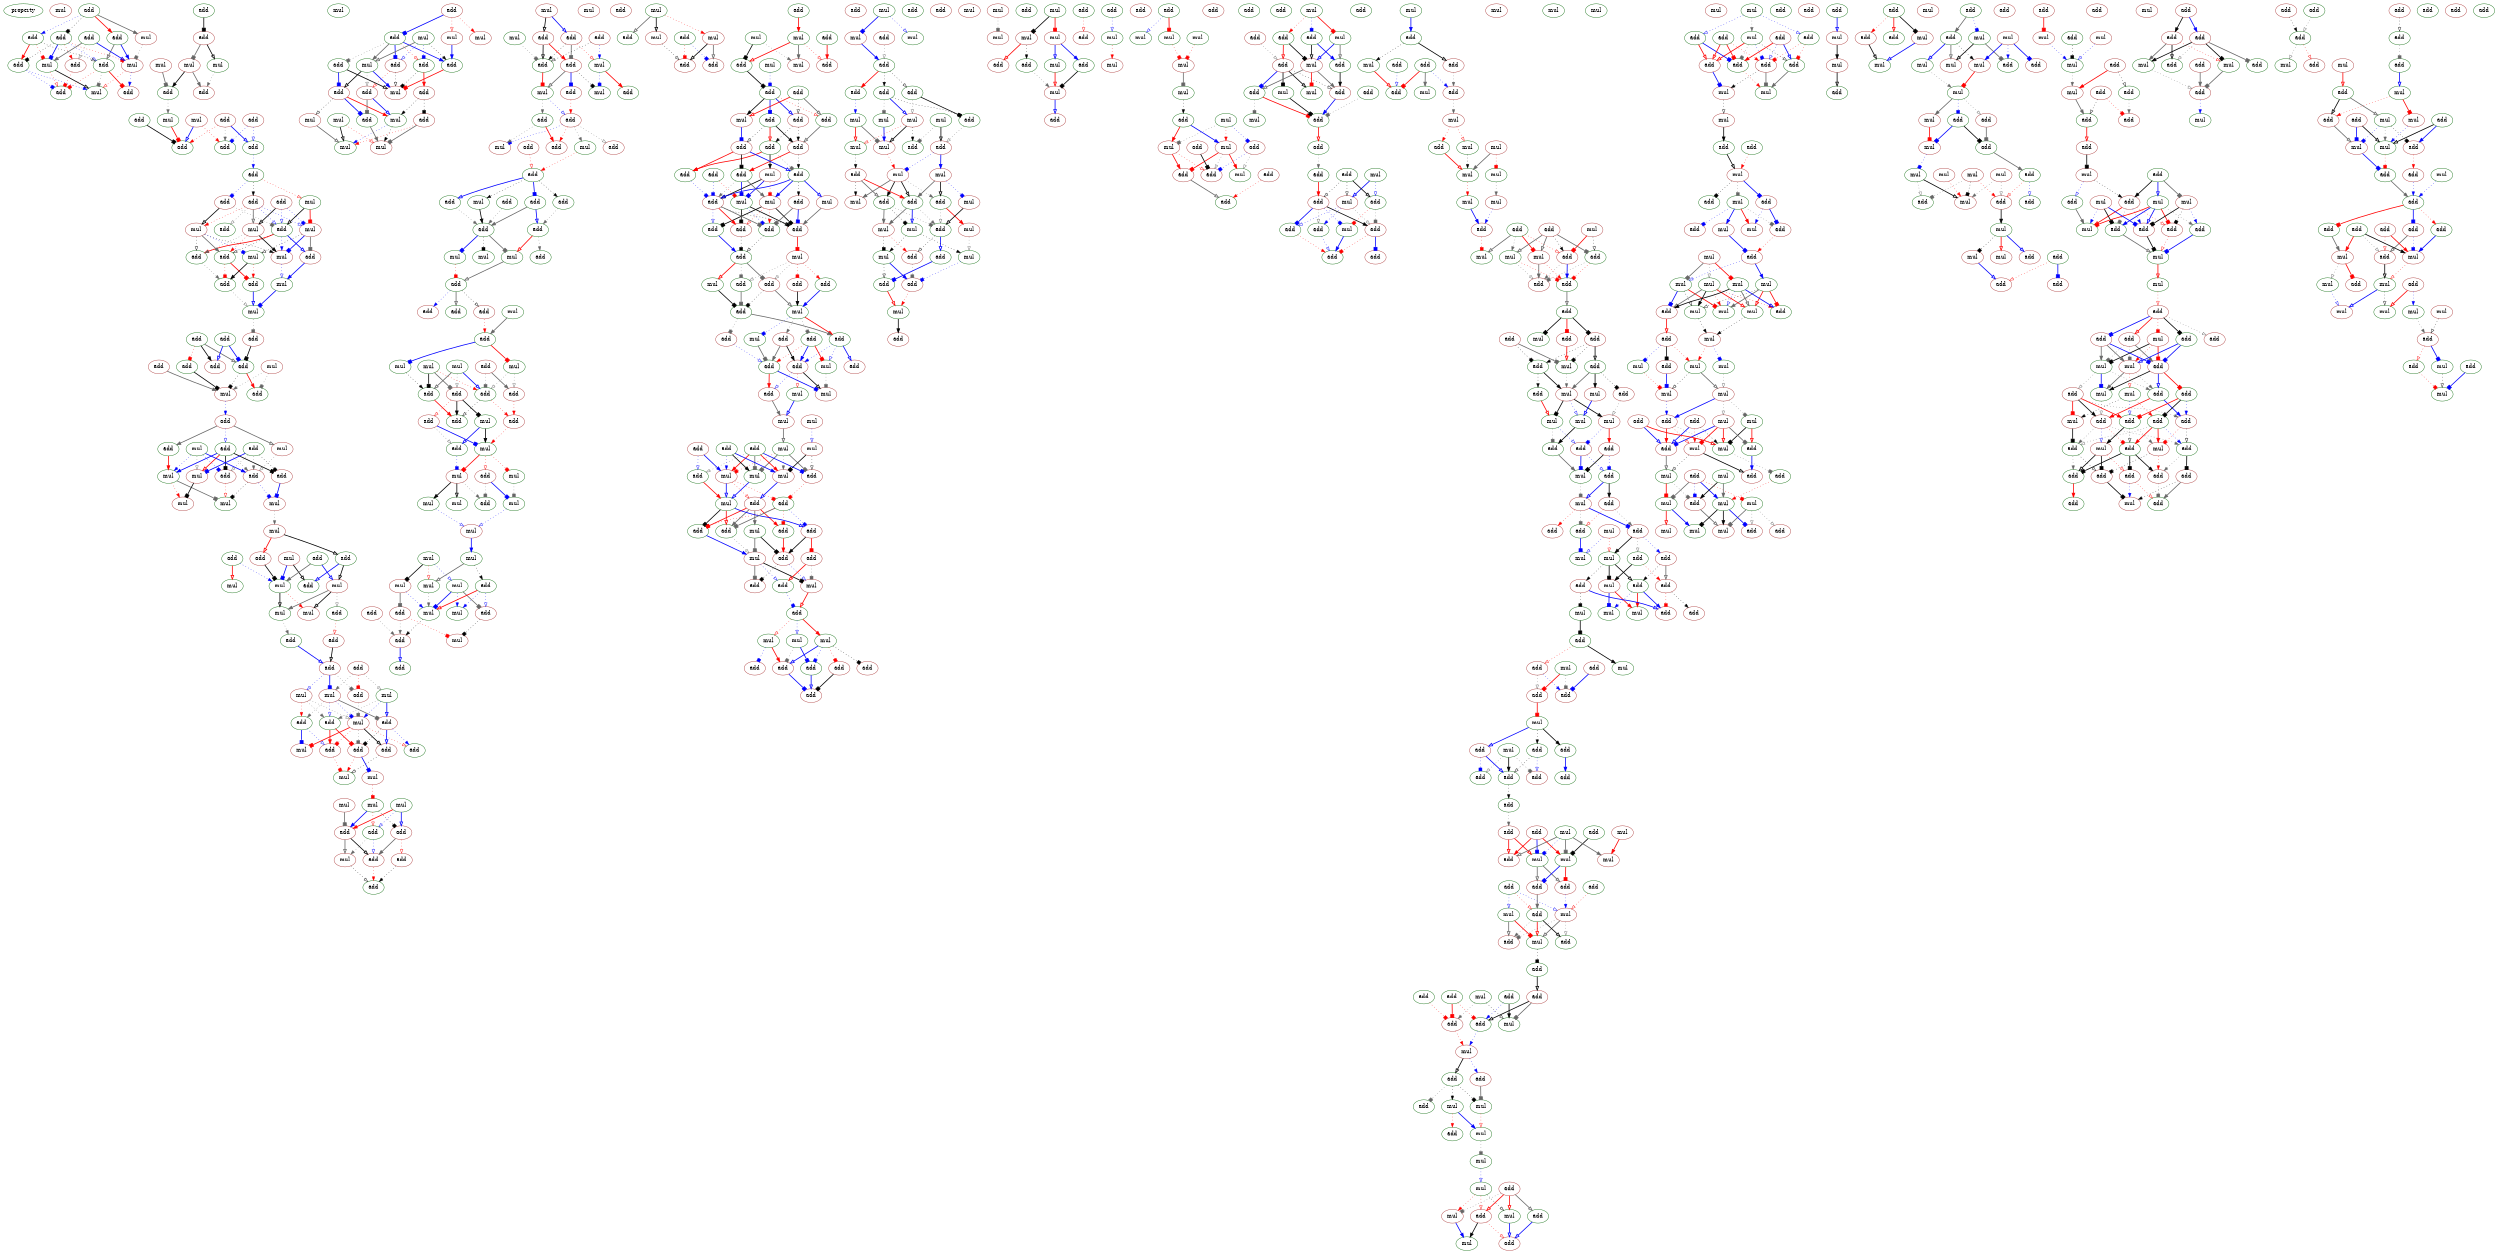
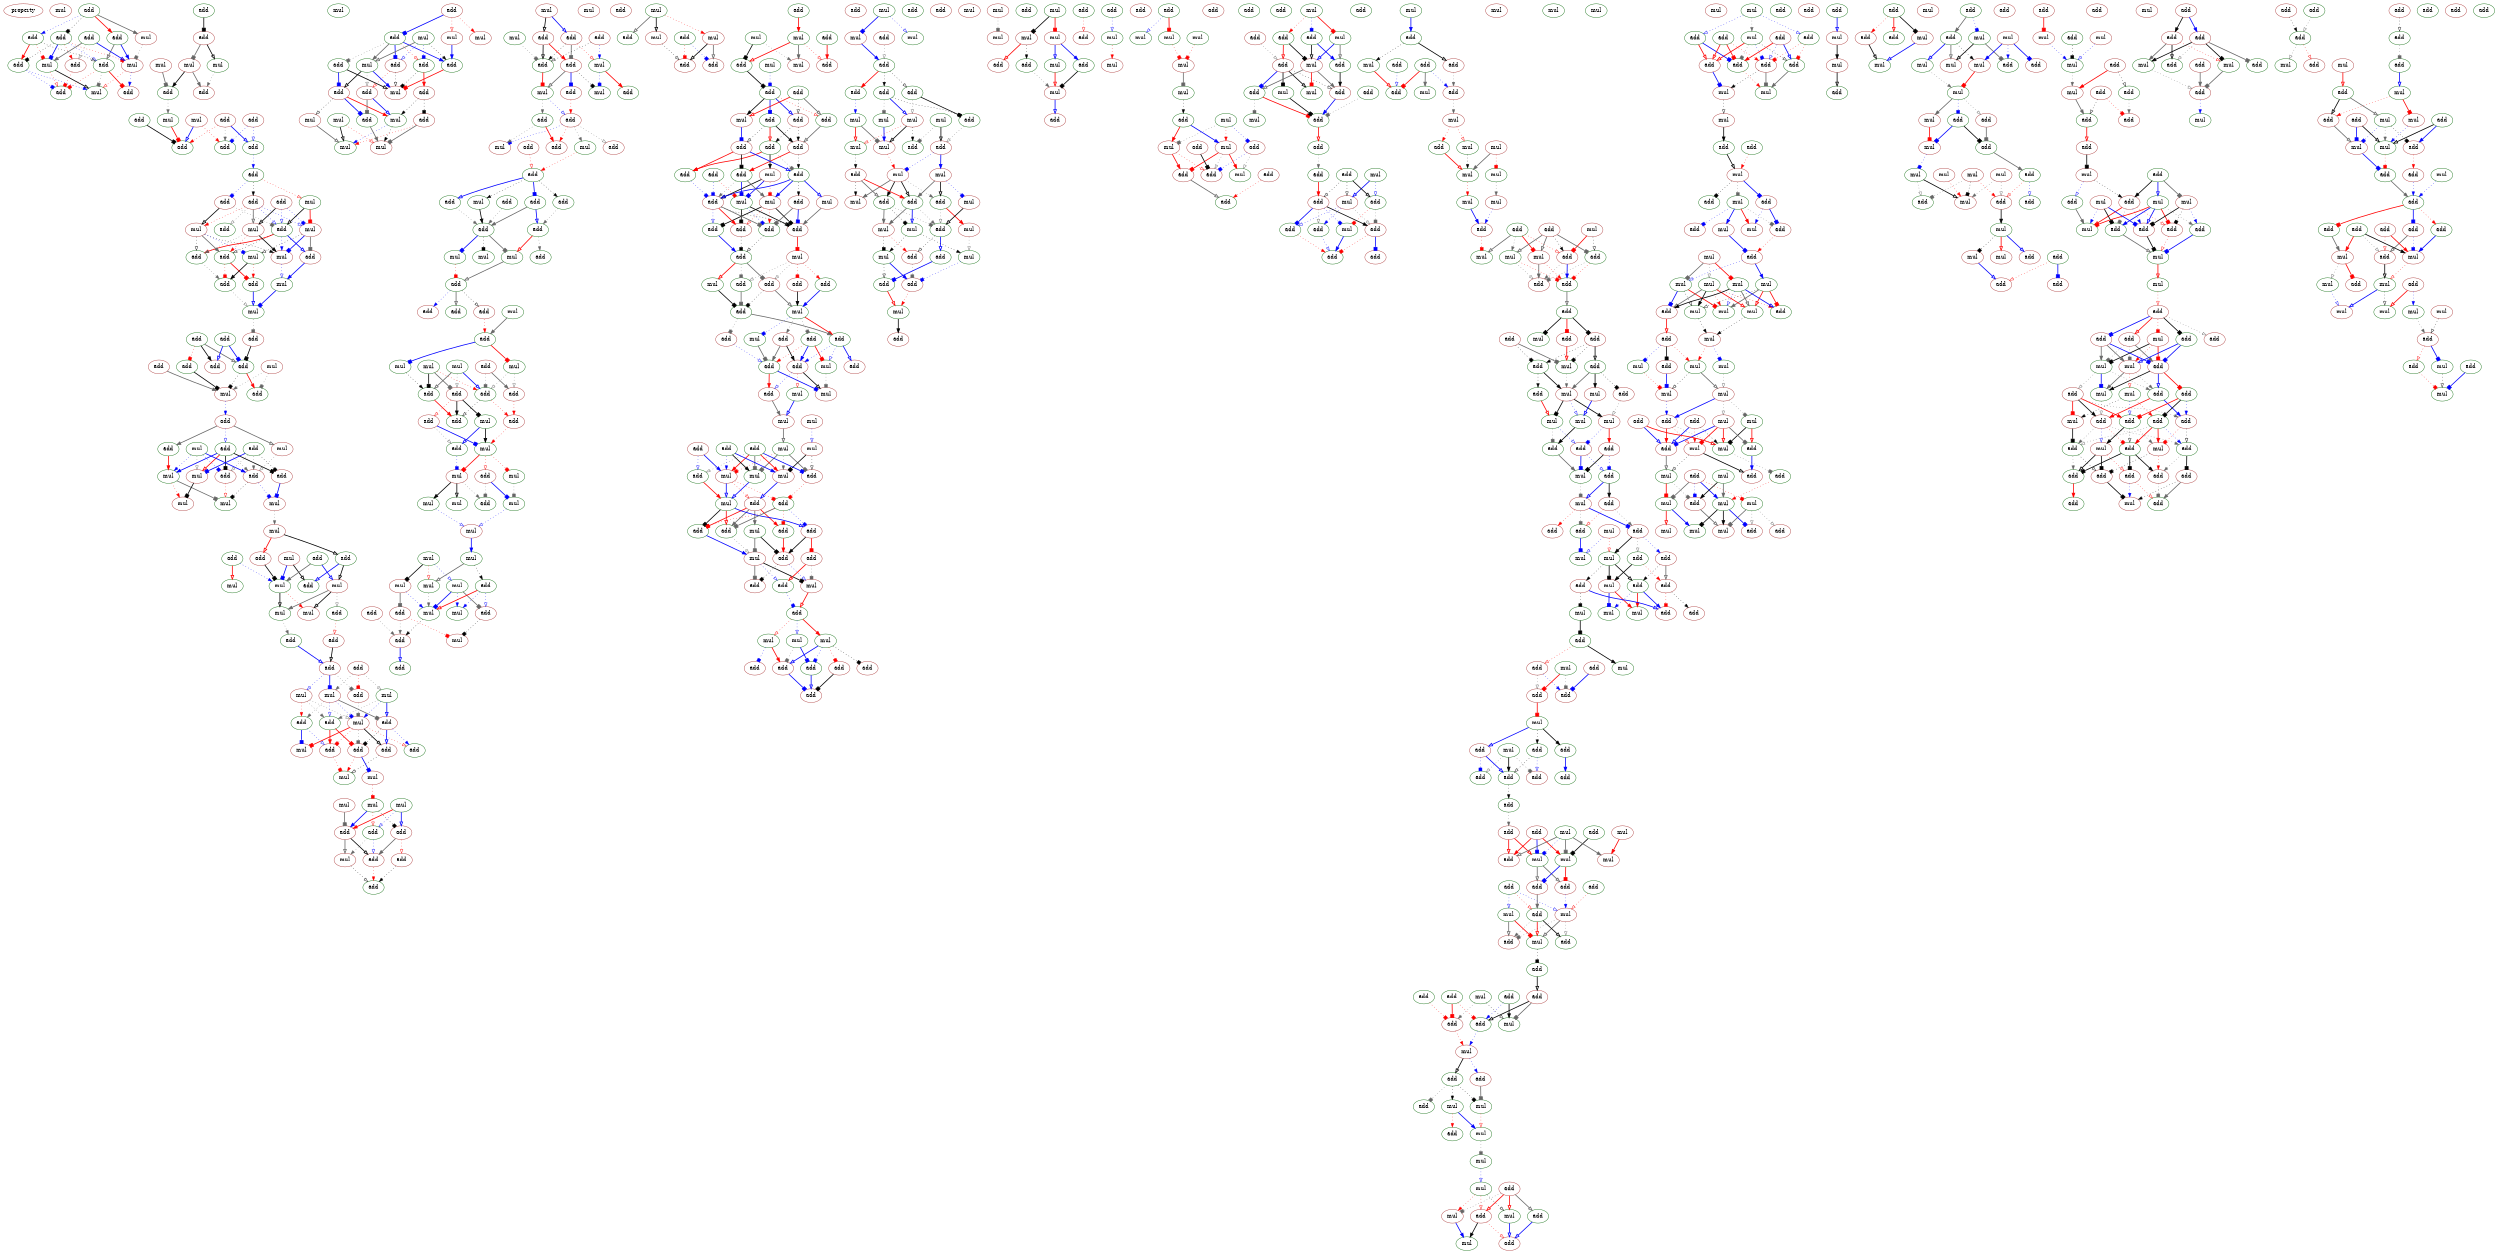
(23, 11) -> (23, 11)
